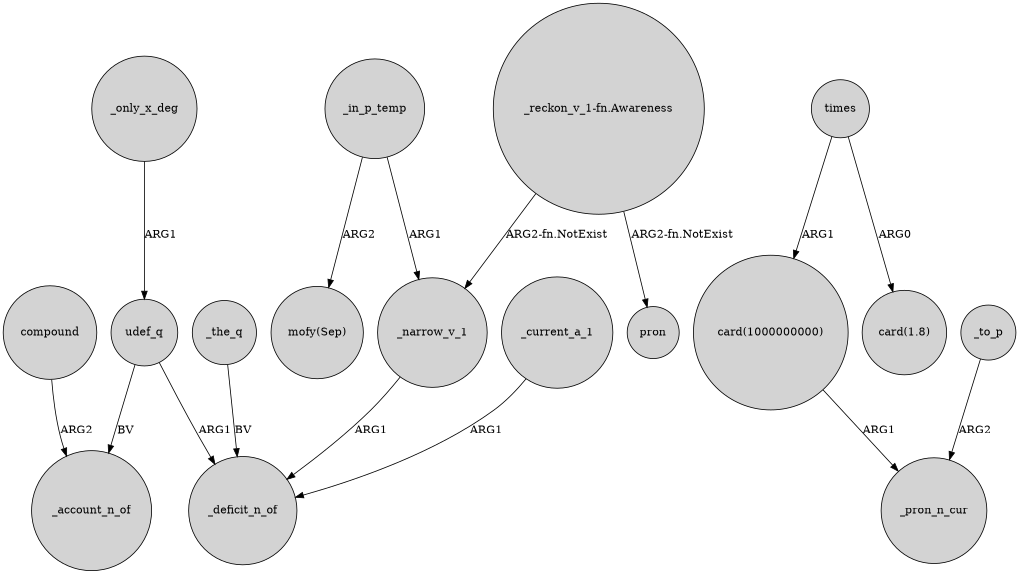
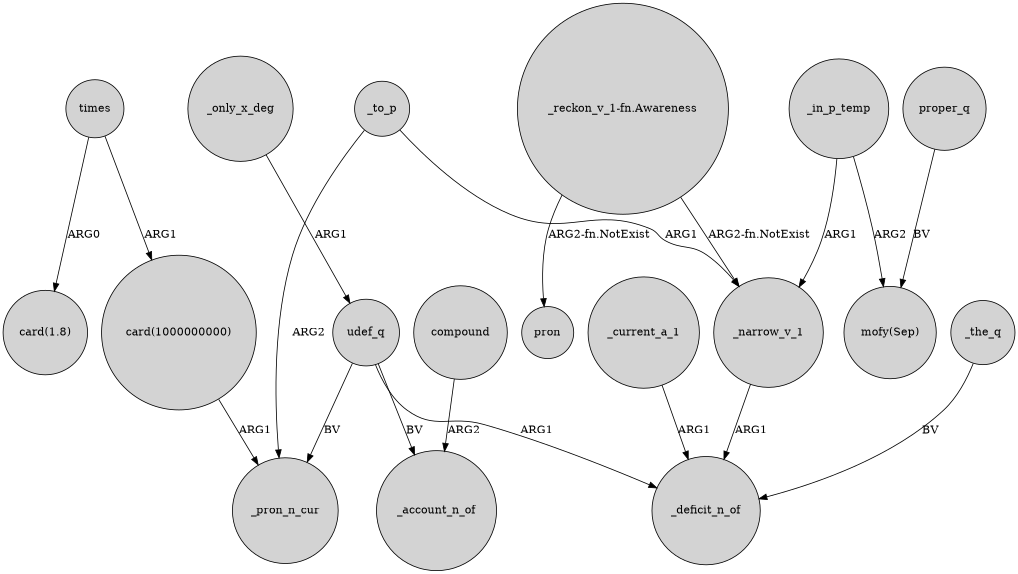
none -> (944, 109)
none -> (561, 223)
none -> (332, 409)
